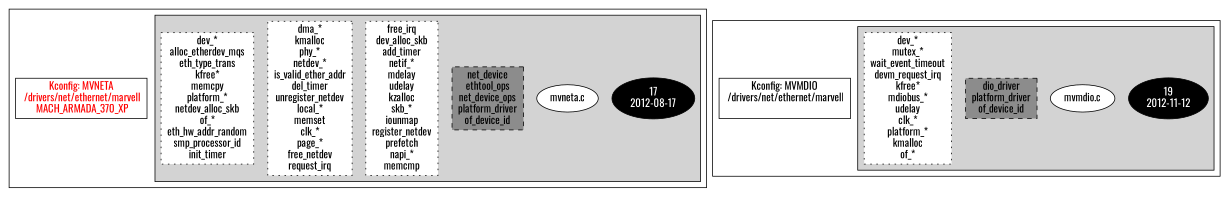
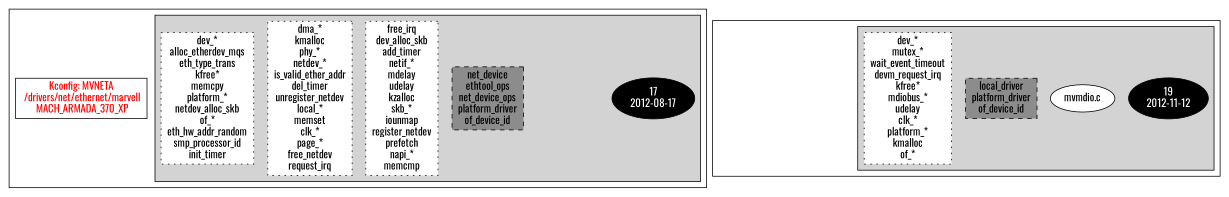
(568, 98) -> none
(785, 98) -> none
(1001, 98) -> (1001, 98)
